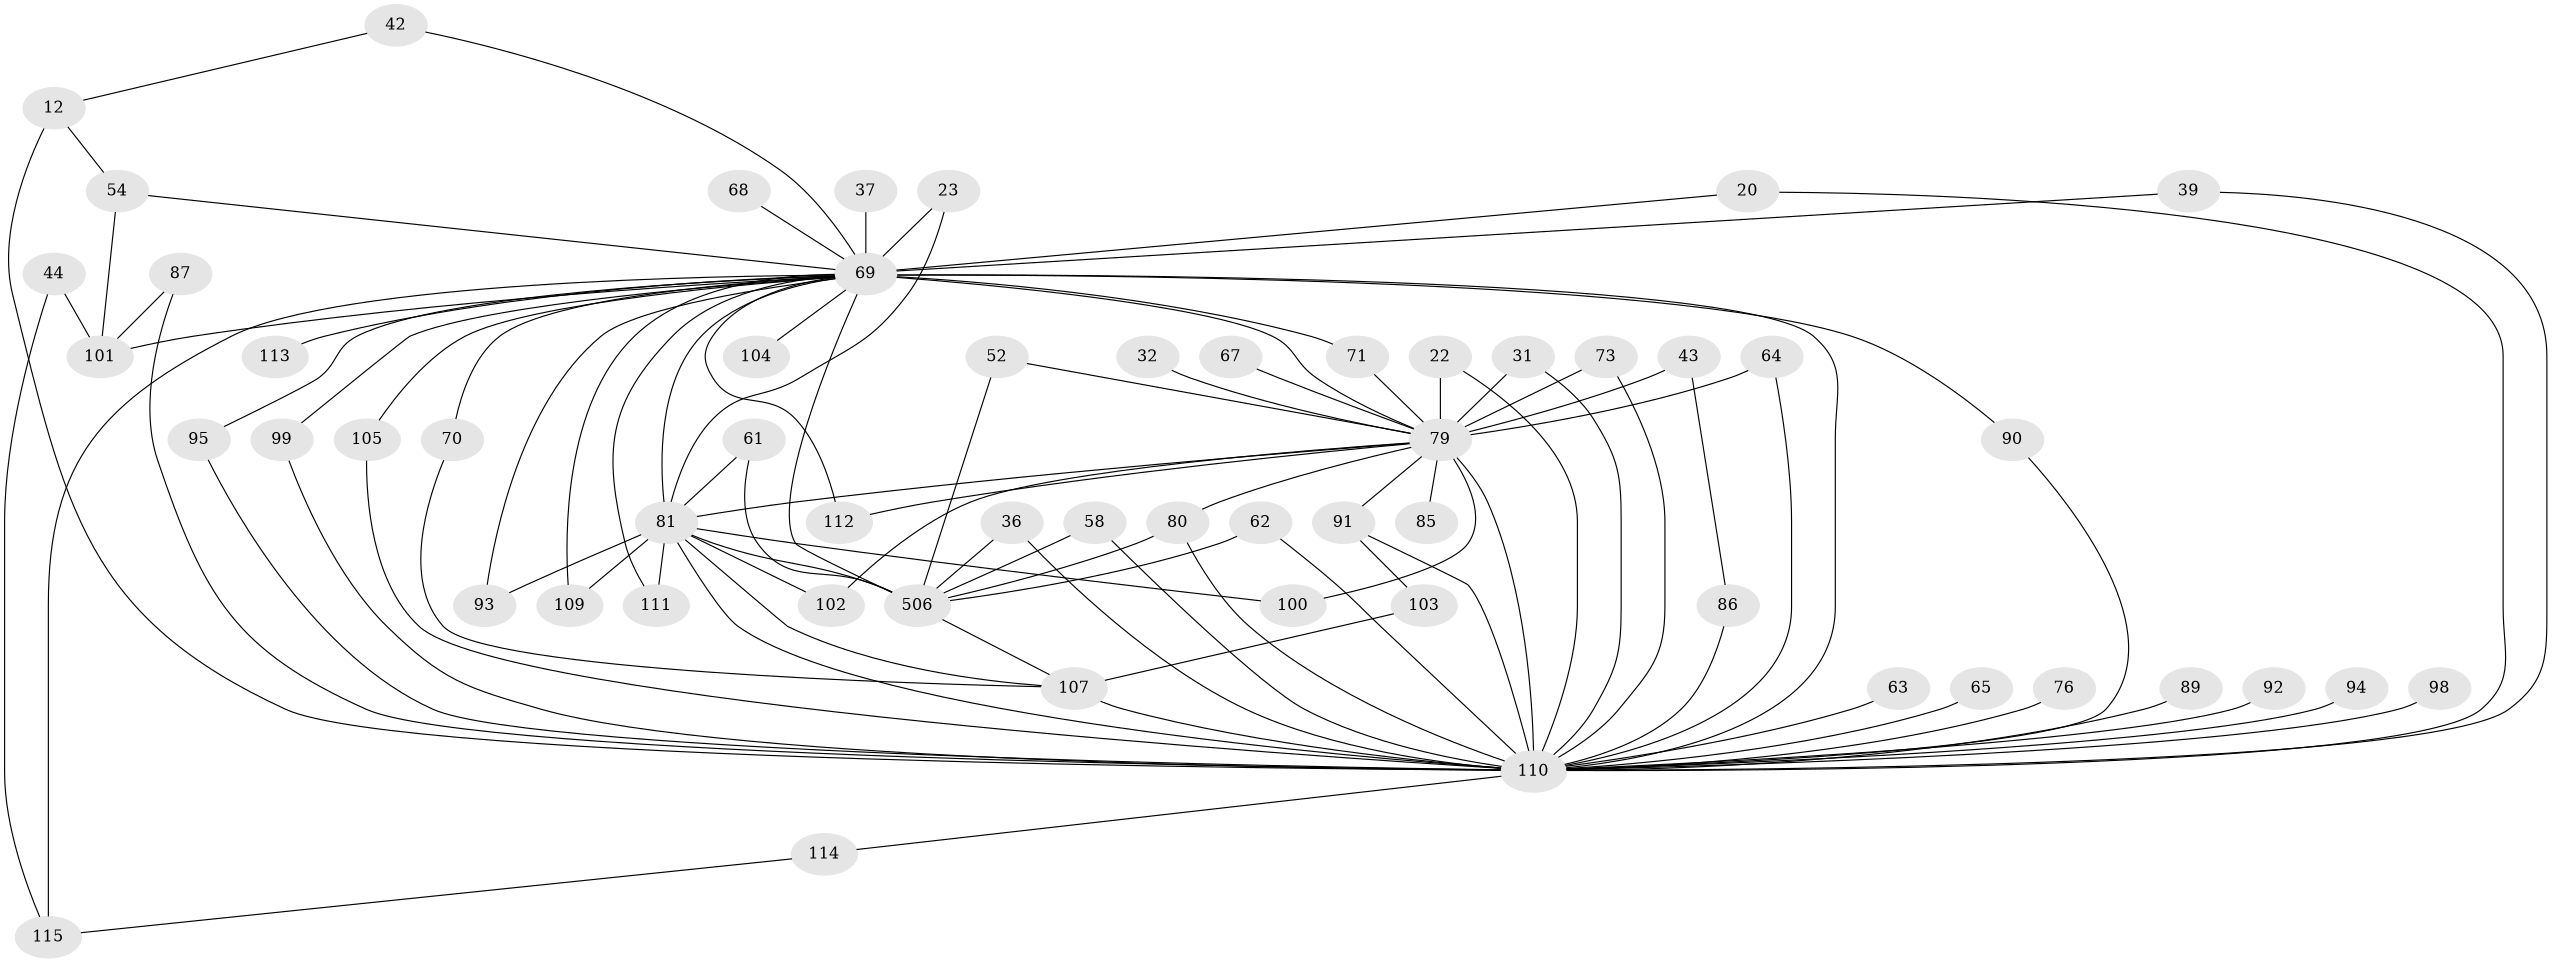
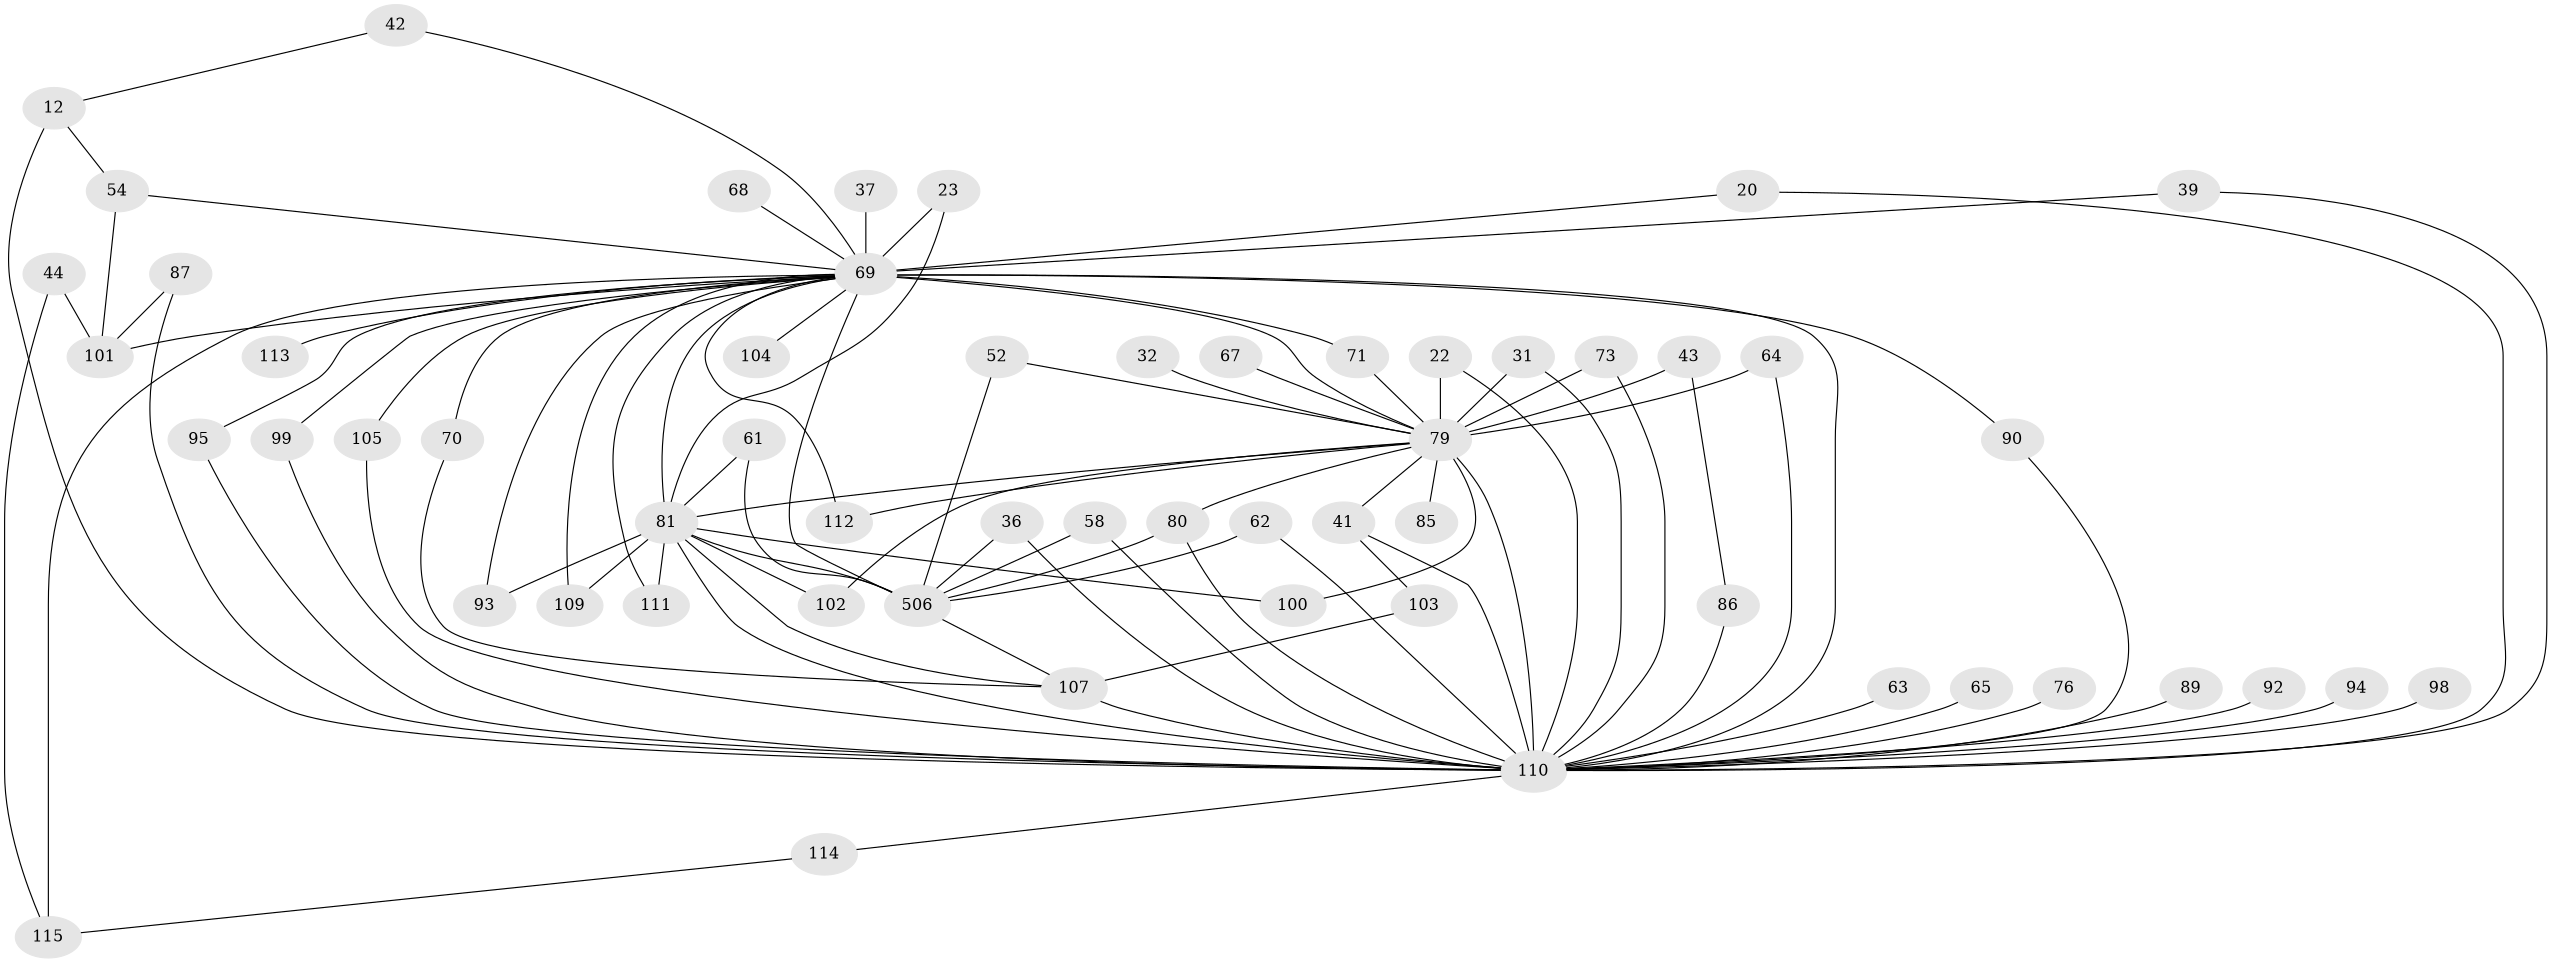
(1344, 523) -> (1344, 523)
